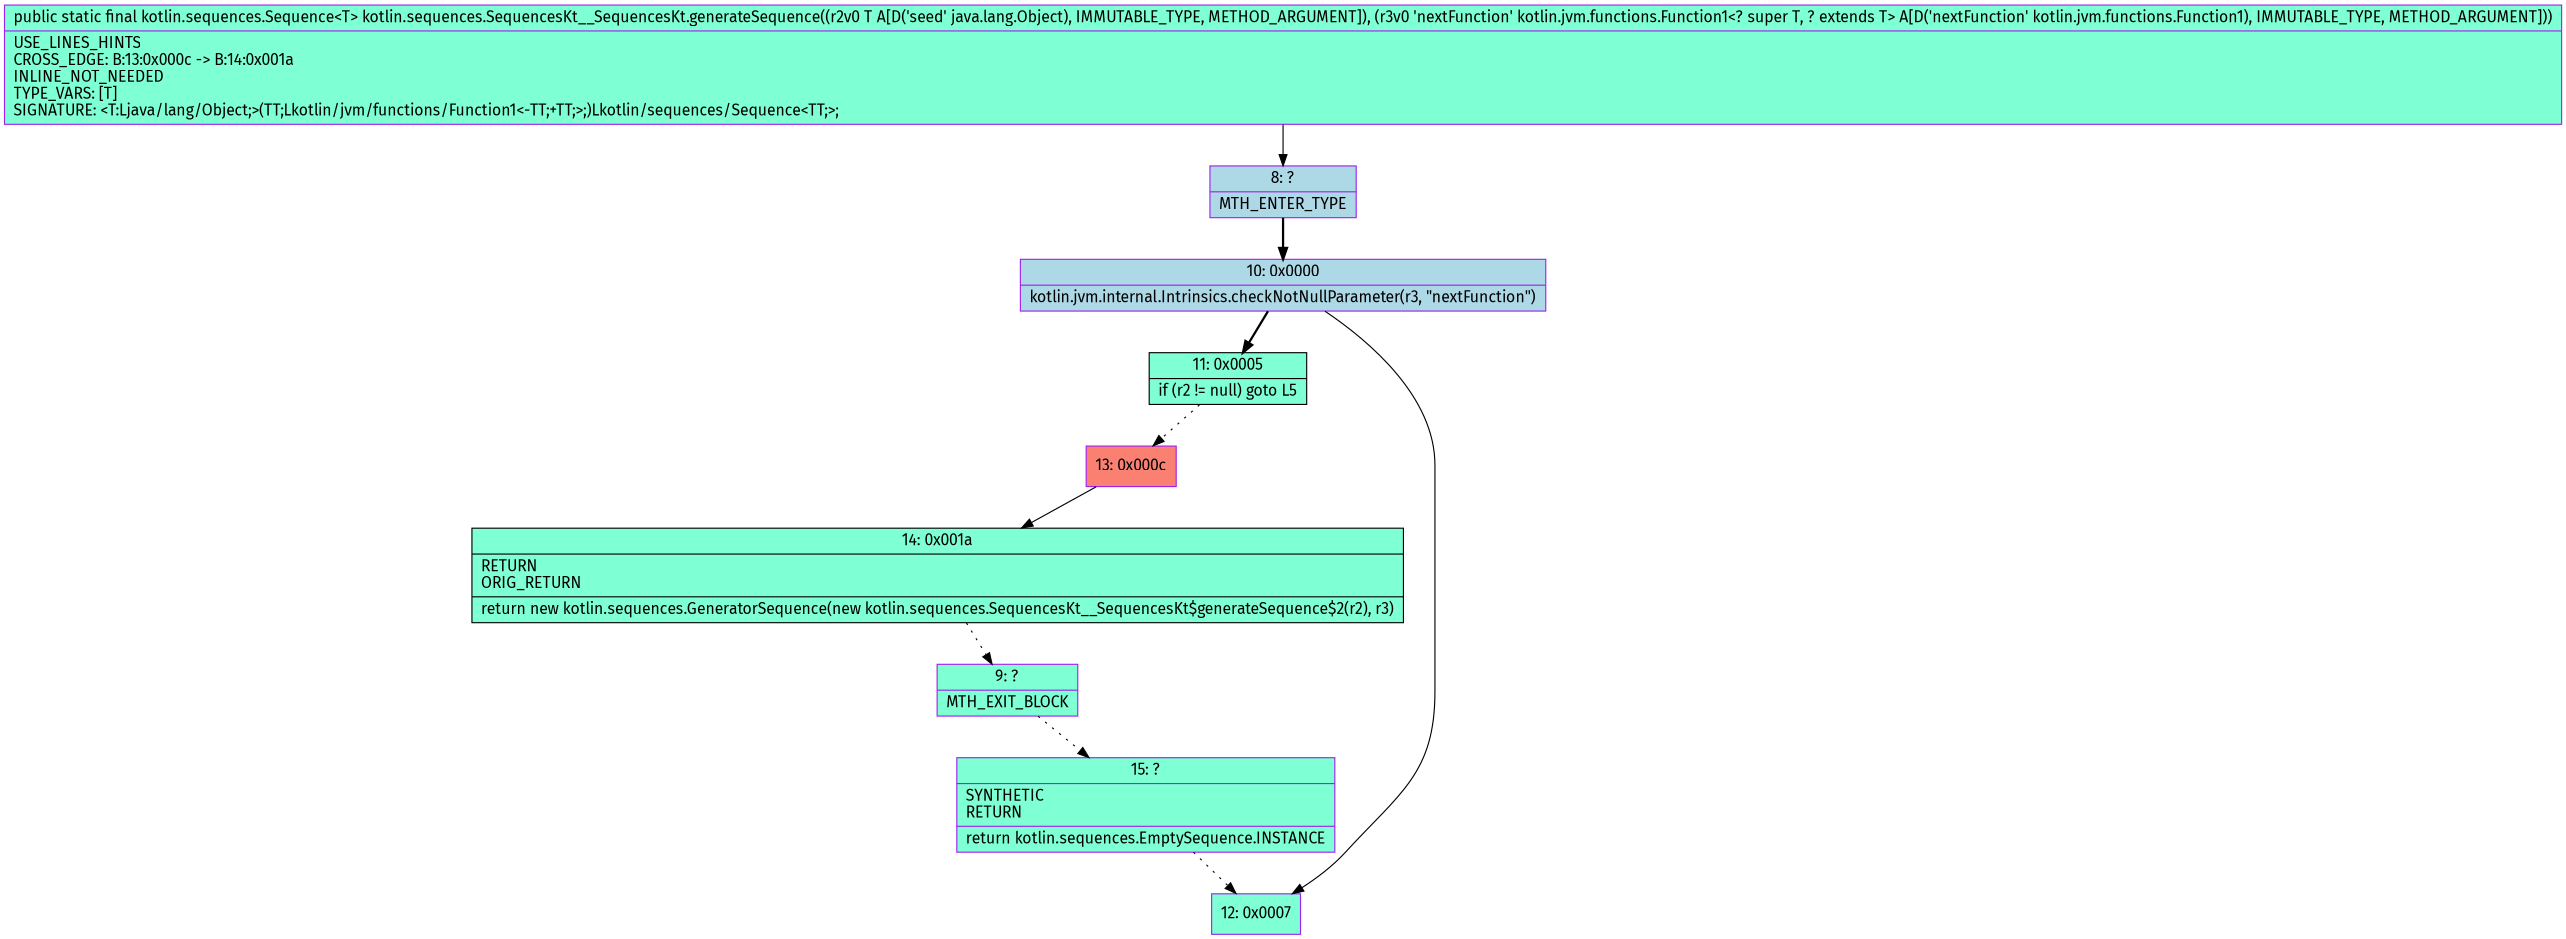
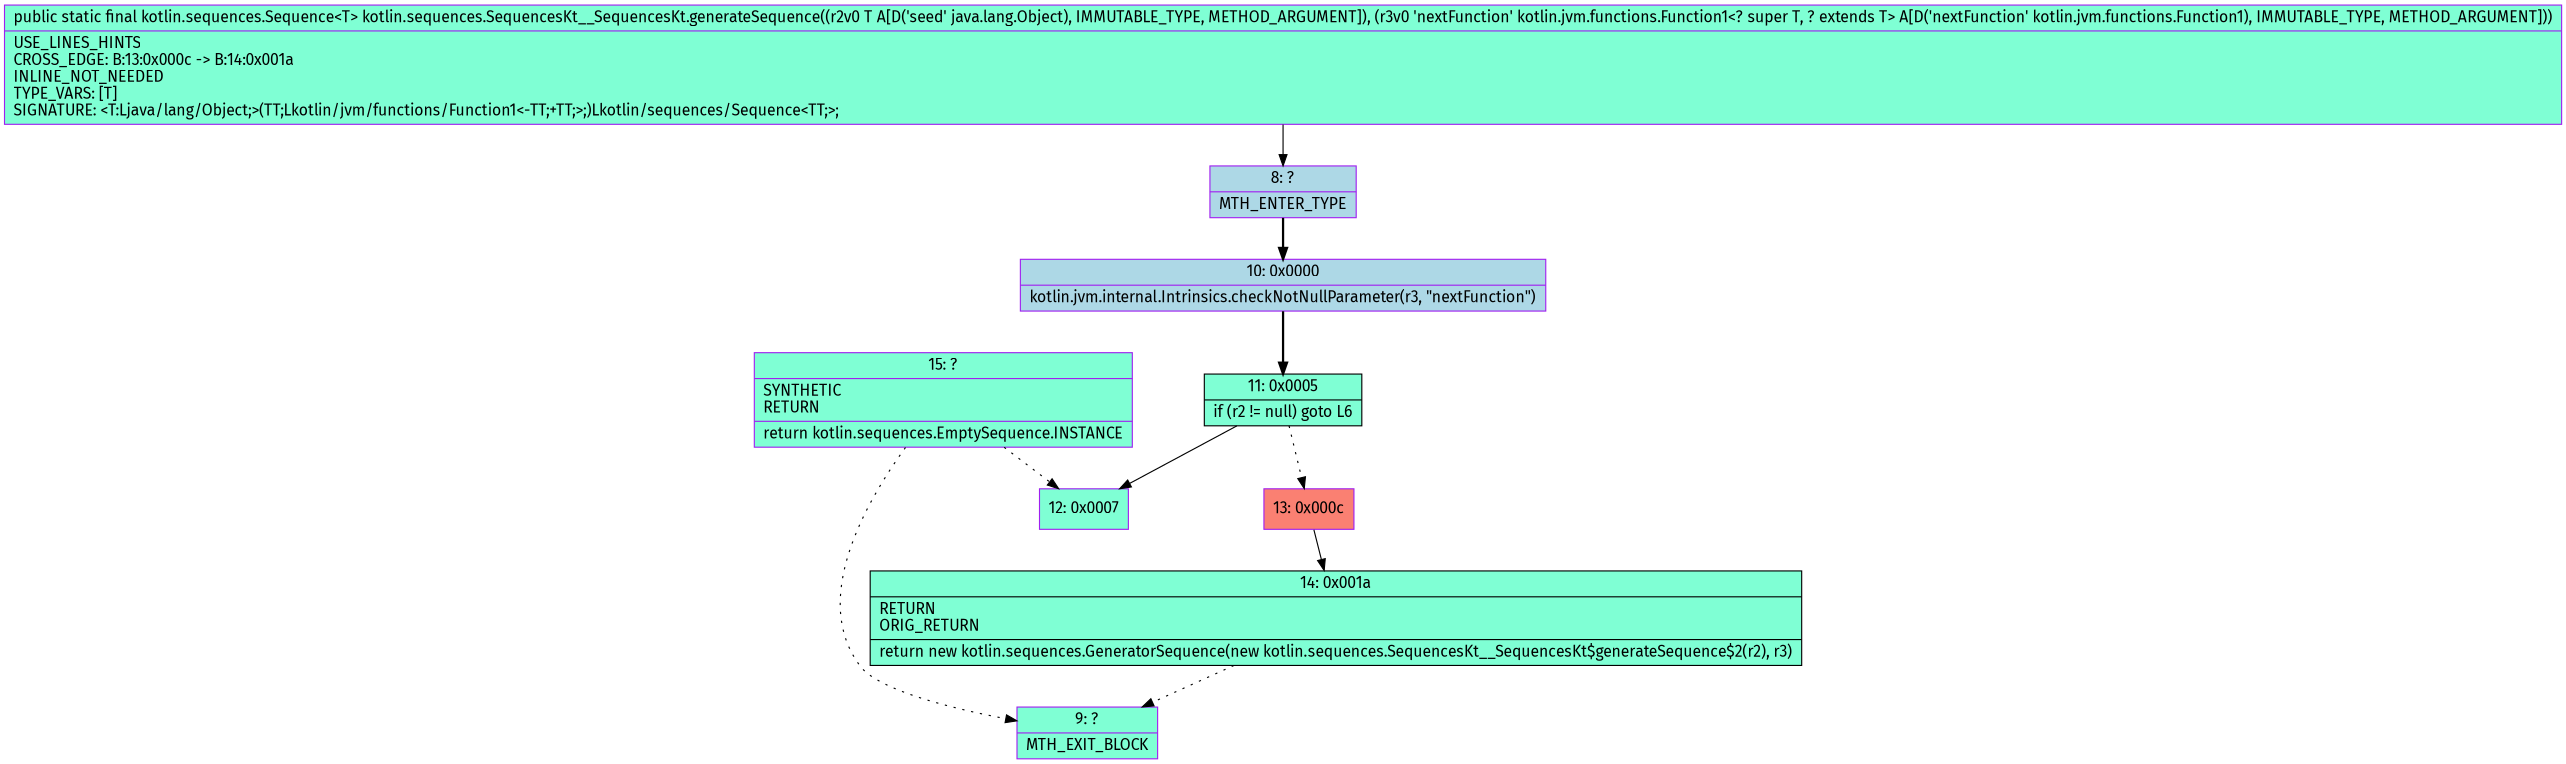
(1228, 391) -> (1283, 412)
(1435, 604) -> (1183, 455)
(1059, 733) -> (844, 629)
